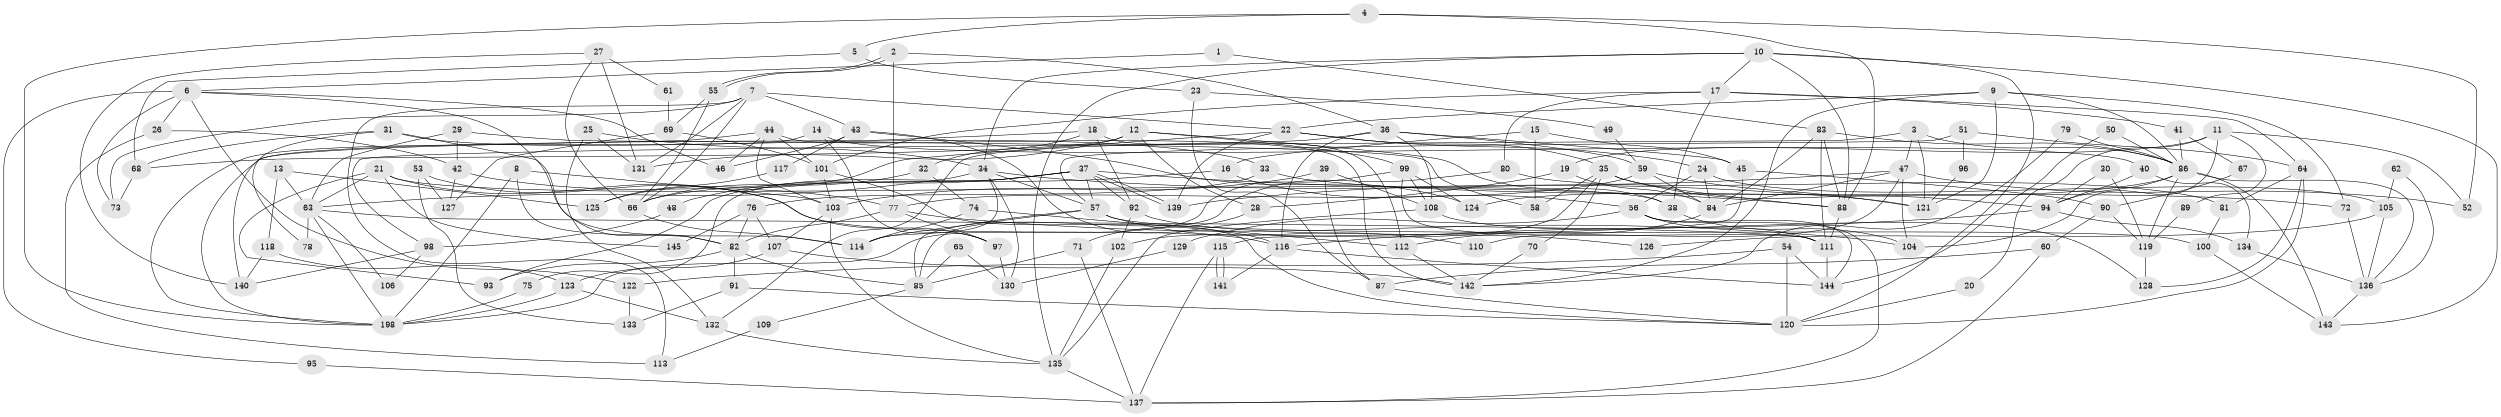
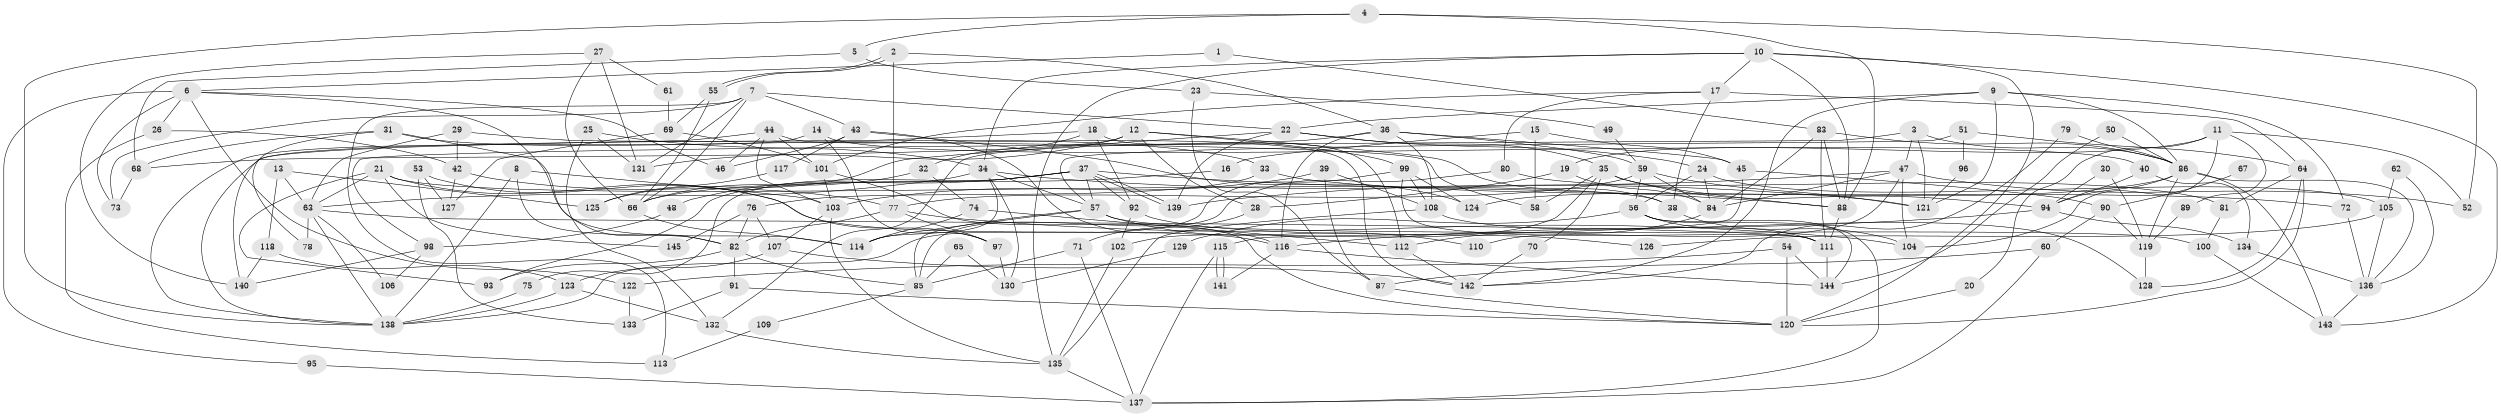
(2179, 131) -> none
(1427, 196) -> (1638, 189)
(388, 326) -> (388, 326)
